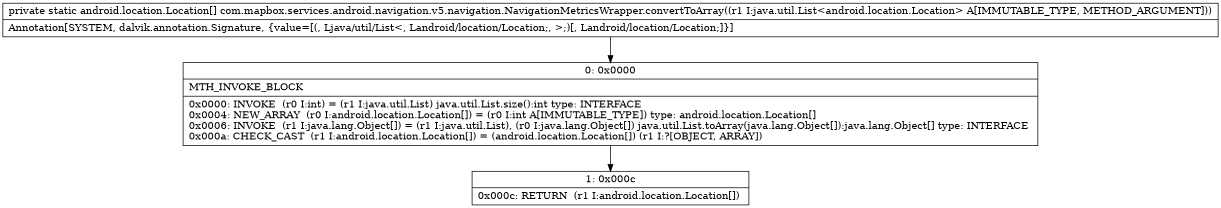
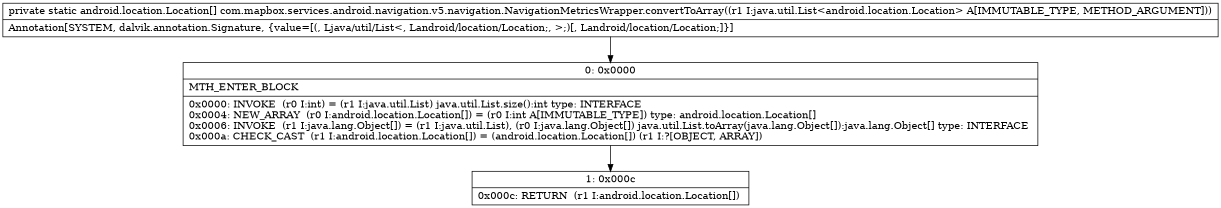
(246, 87) -> (244, 87)
